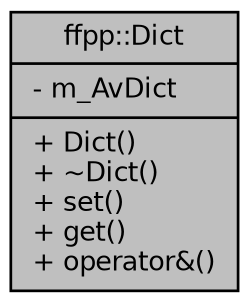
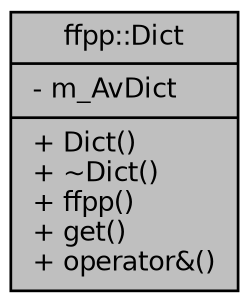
(78, 203) -> (84, 203)
